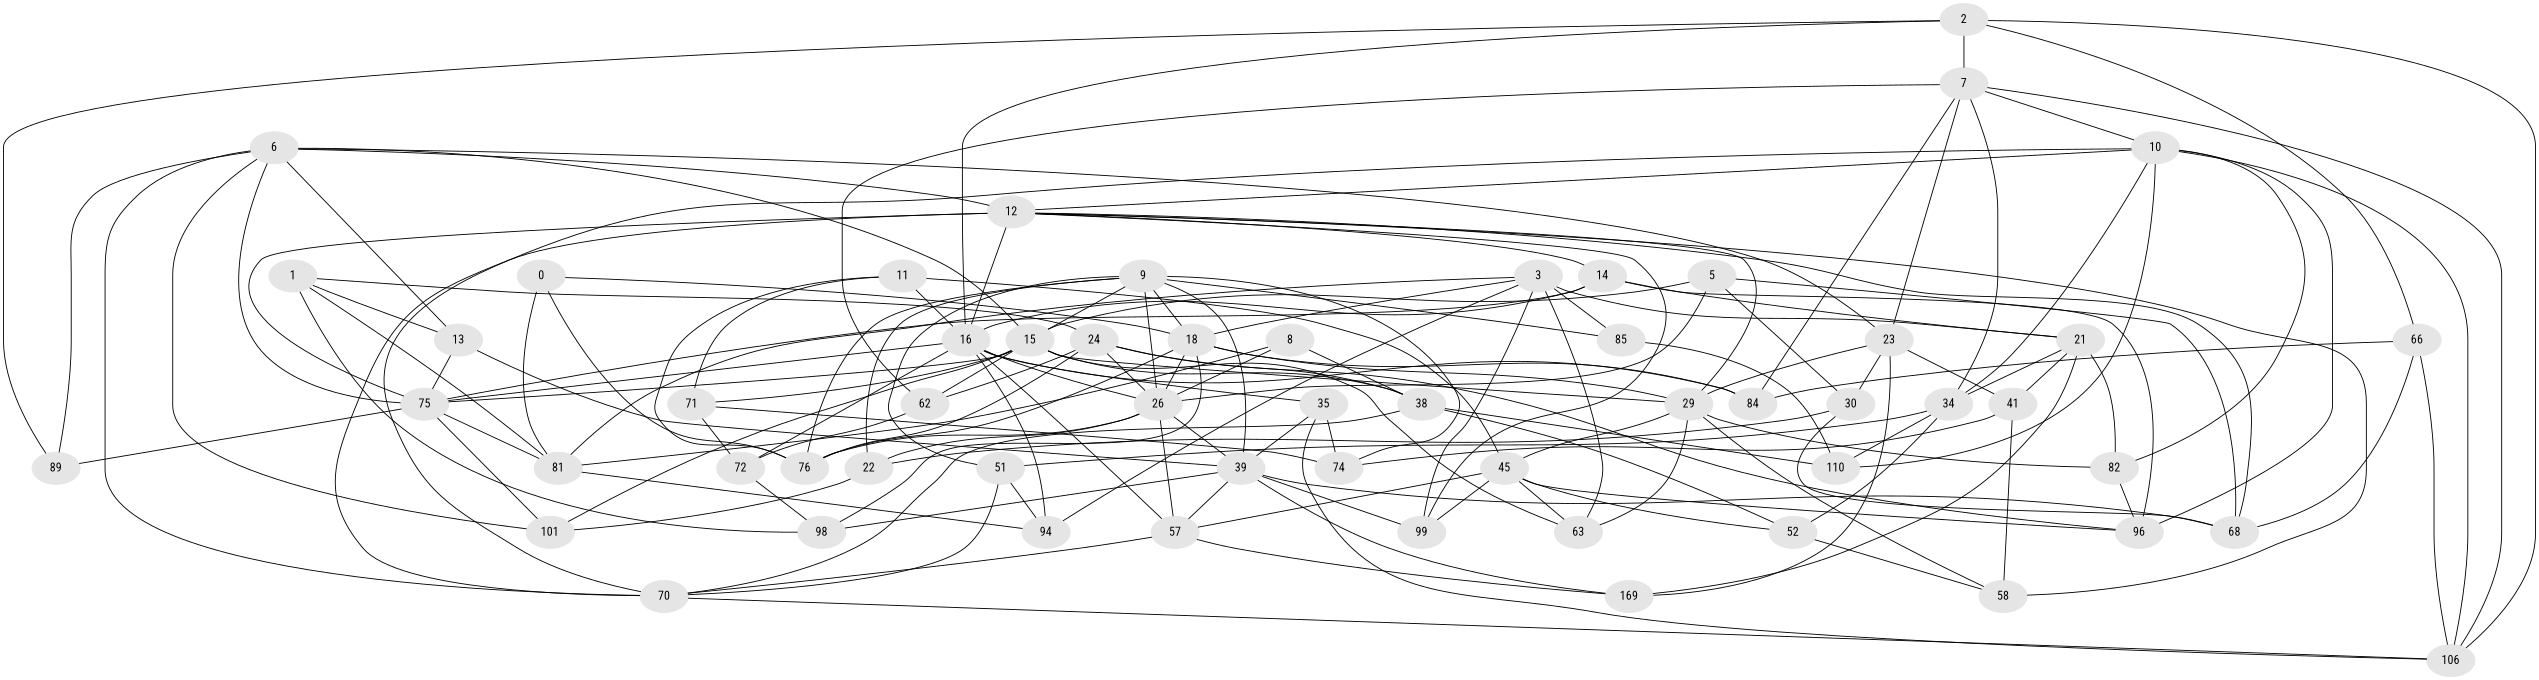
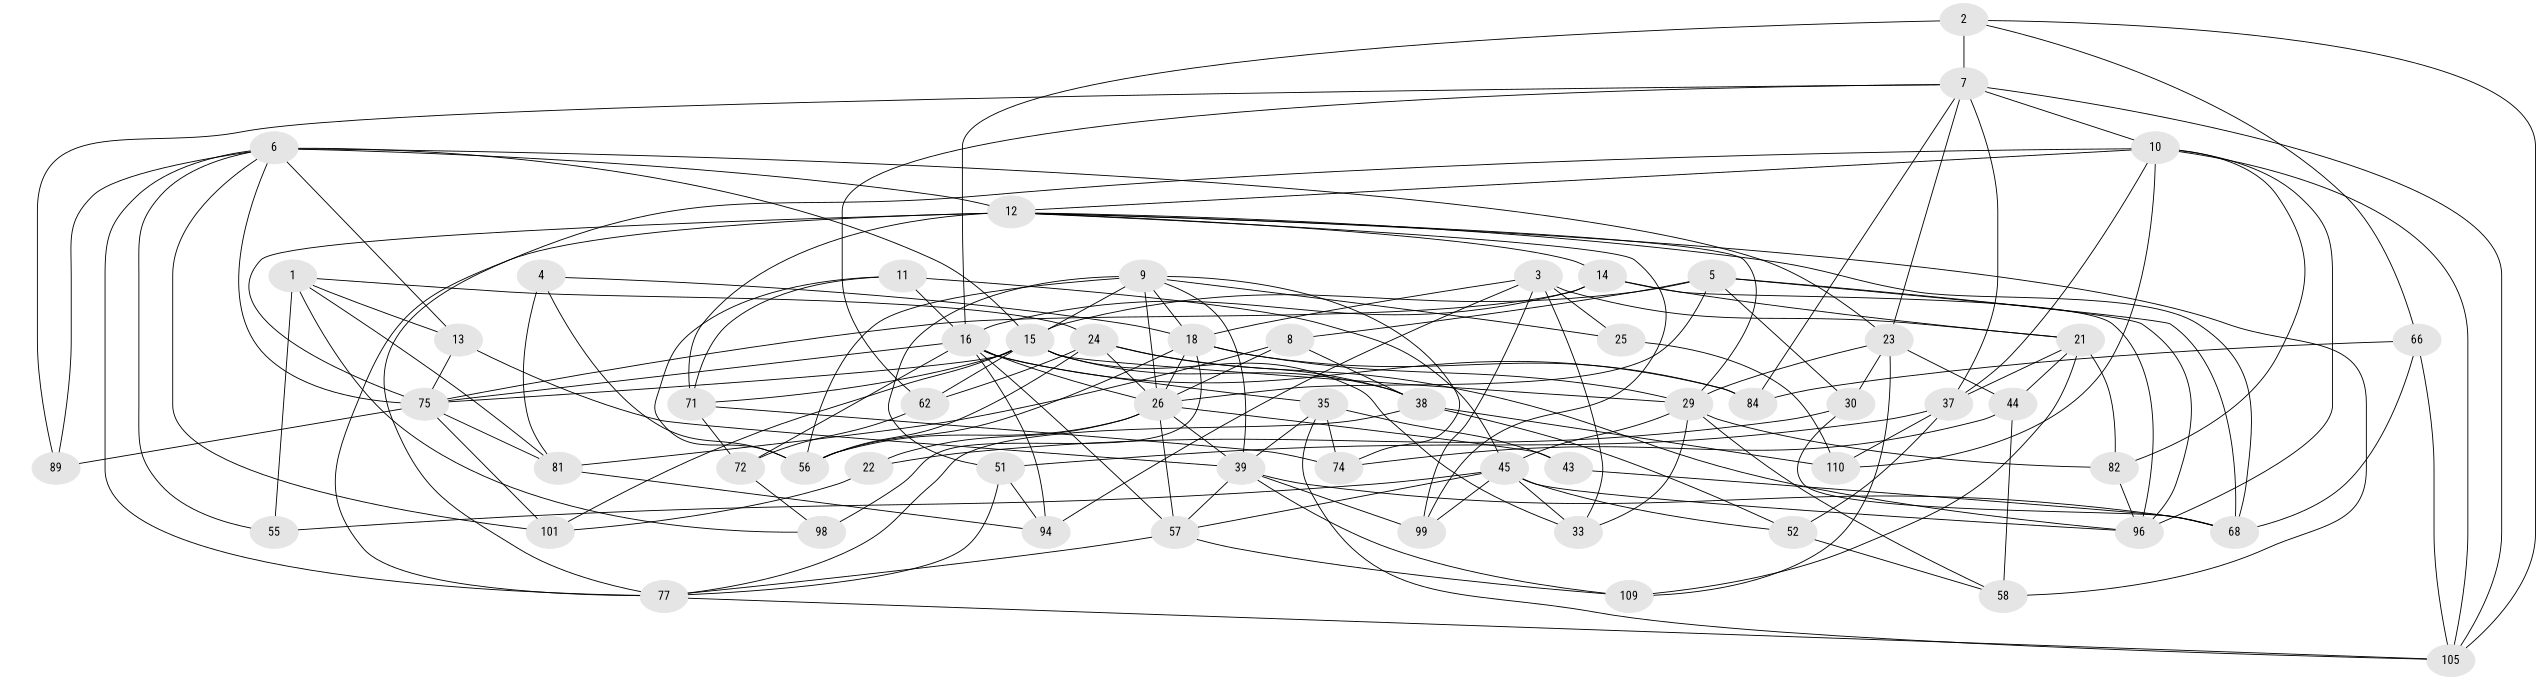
(809, 50) -> (846, 102)
(541, 276) -> (541, 276)
(989, 276) -> (802, 253)
(1027, 311) -> none
none -> (1502, 312)
(915, 315) -> none
none -> (2155, 335)
(1621, 340) -> (1621, 340)
(1949, 404) -> (1949, 404)
(2013, 404) -> (2013, 404)
(805, 468) -> (805, 468)
none -> (1569, 468)
(1031, 500) -> none
none -> (274, 532)
(1578, 532) -> (1578, 532)
(664, 596) -> (664, 596)
(1629, 596) -> (1629, 596)
(2451, 661) -> (2451, 661)
